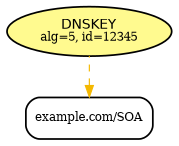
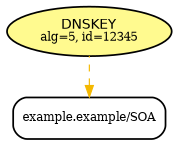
(89, 118) -> (89, 118)
